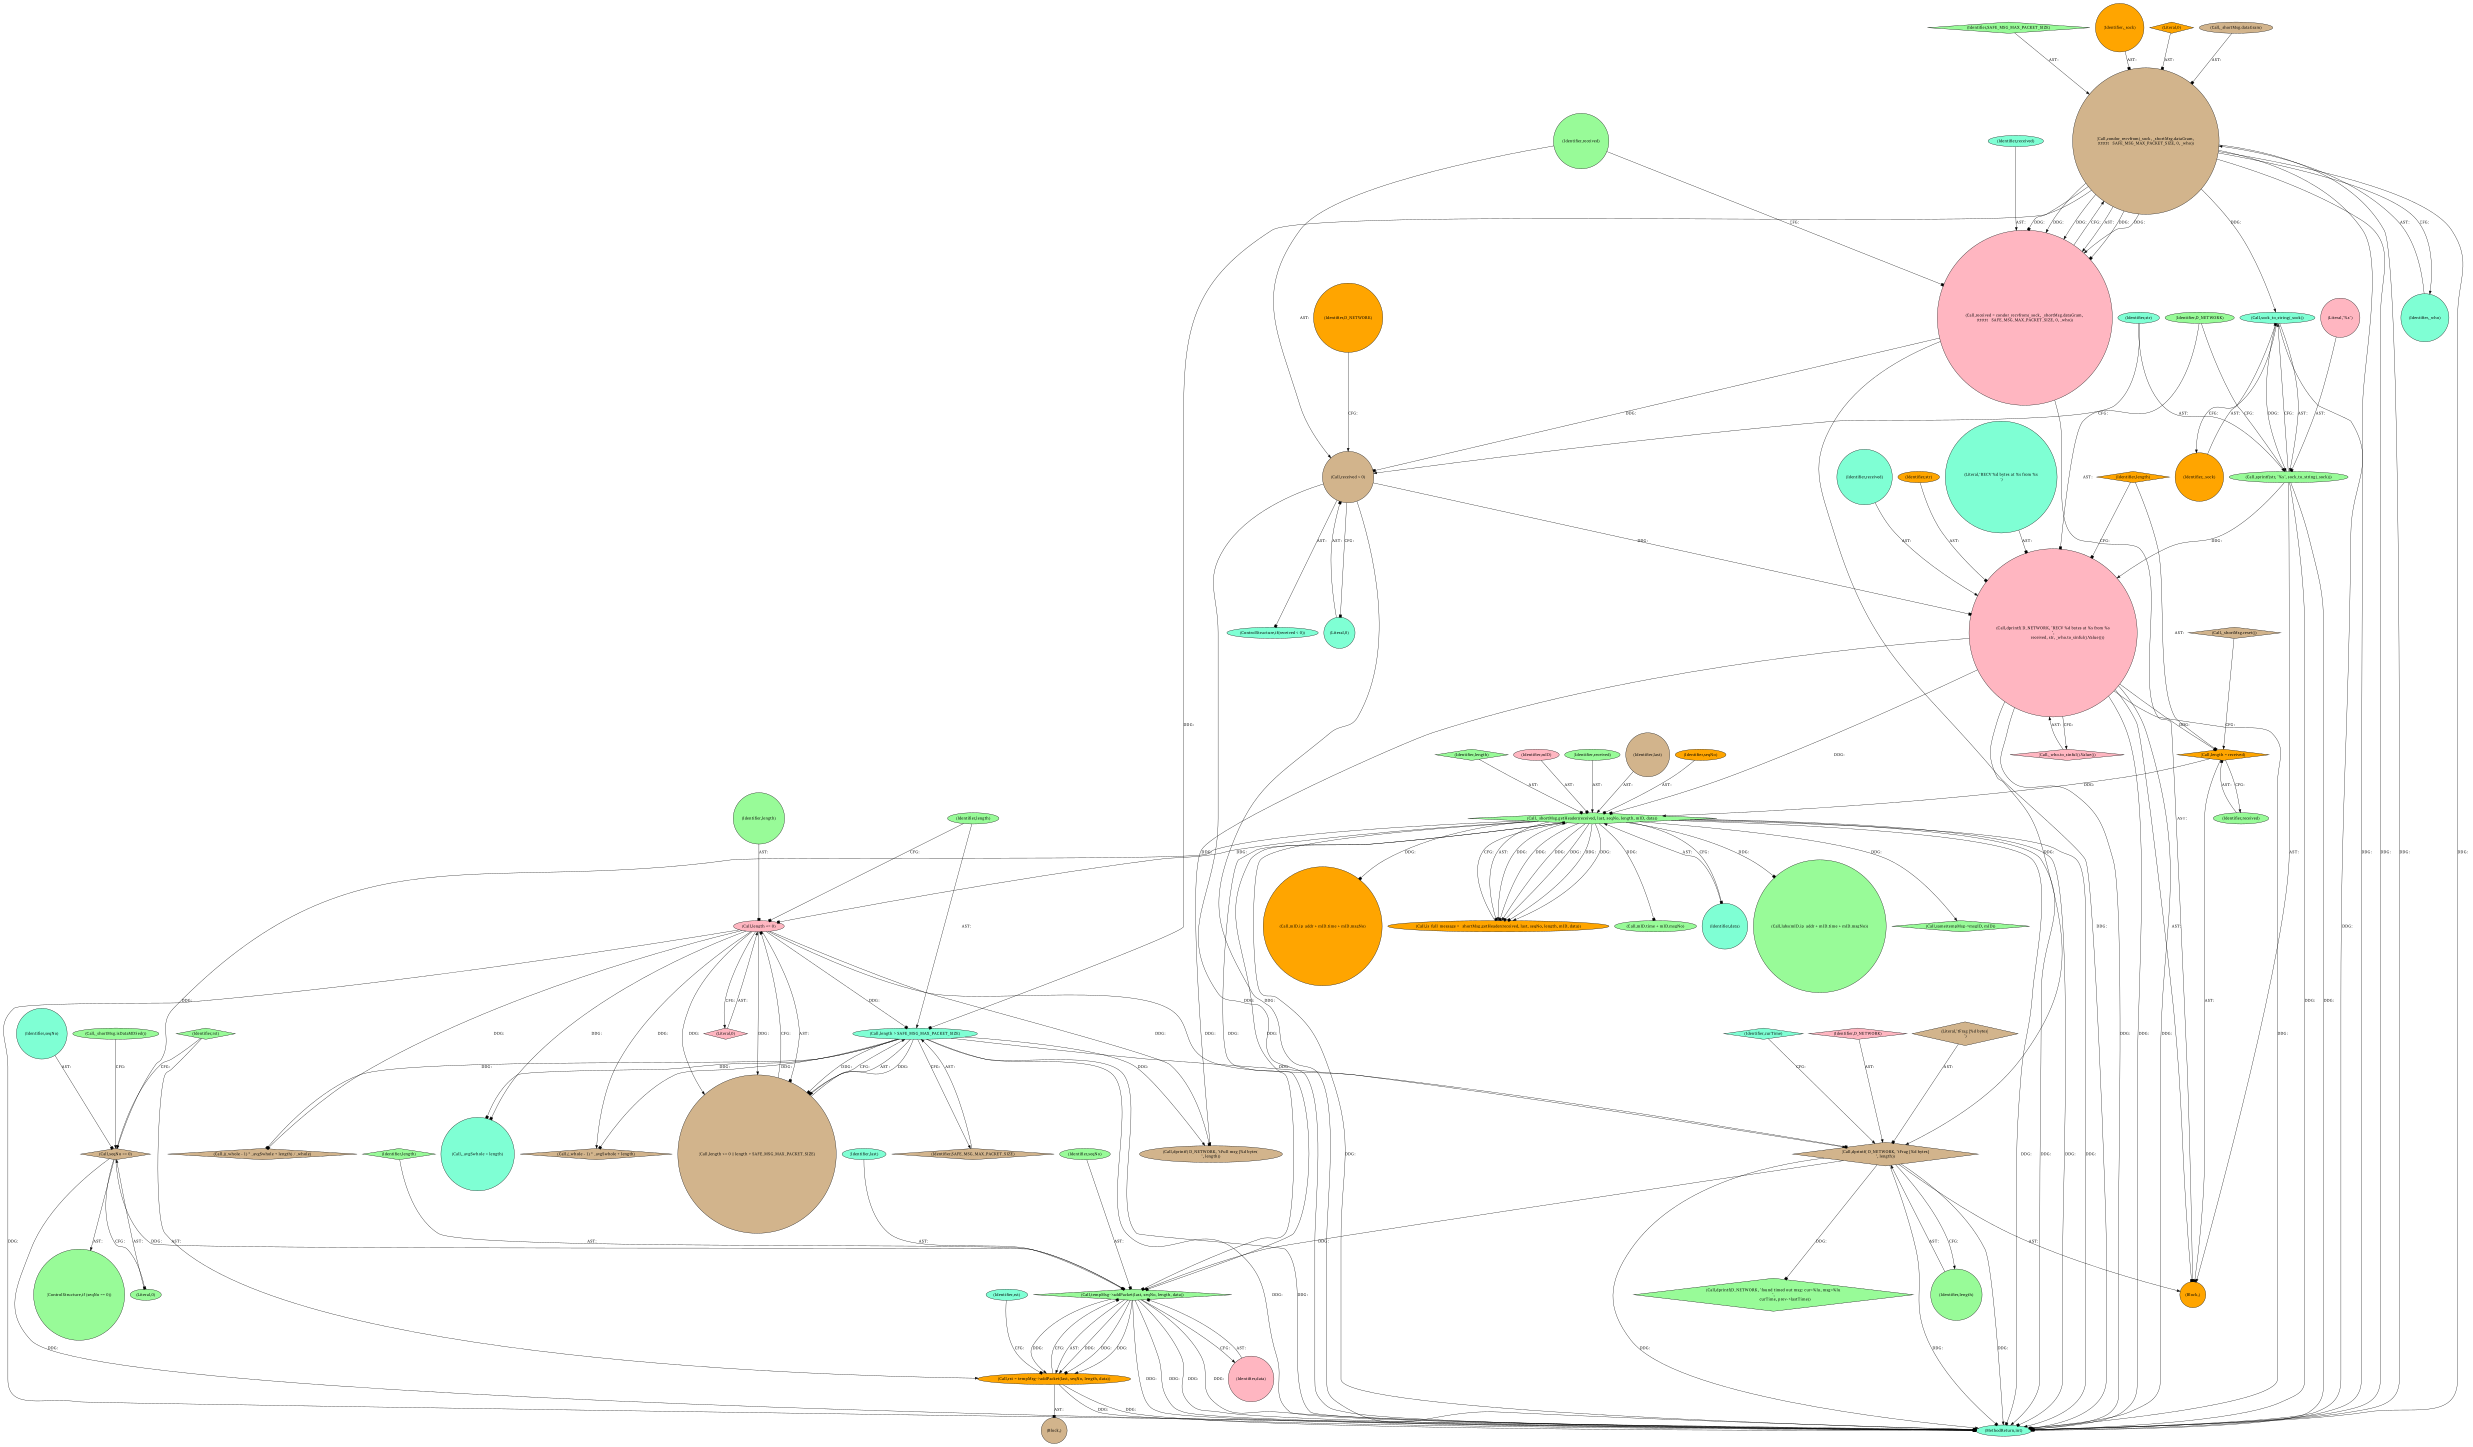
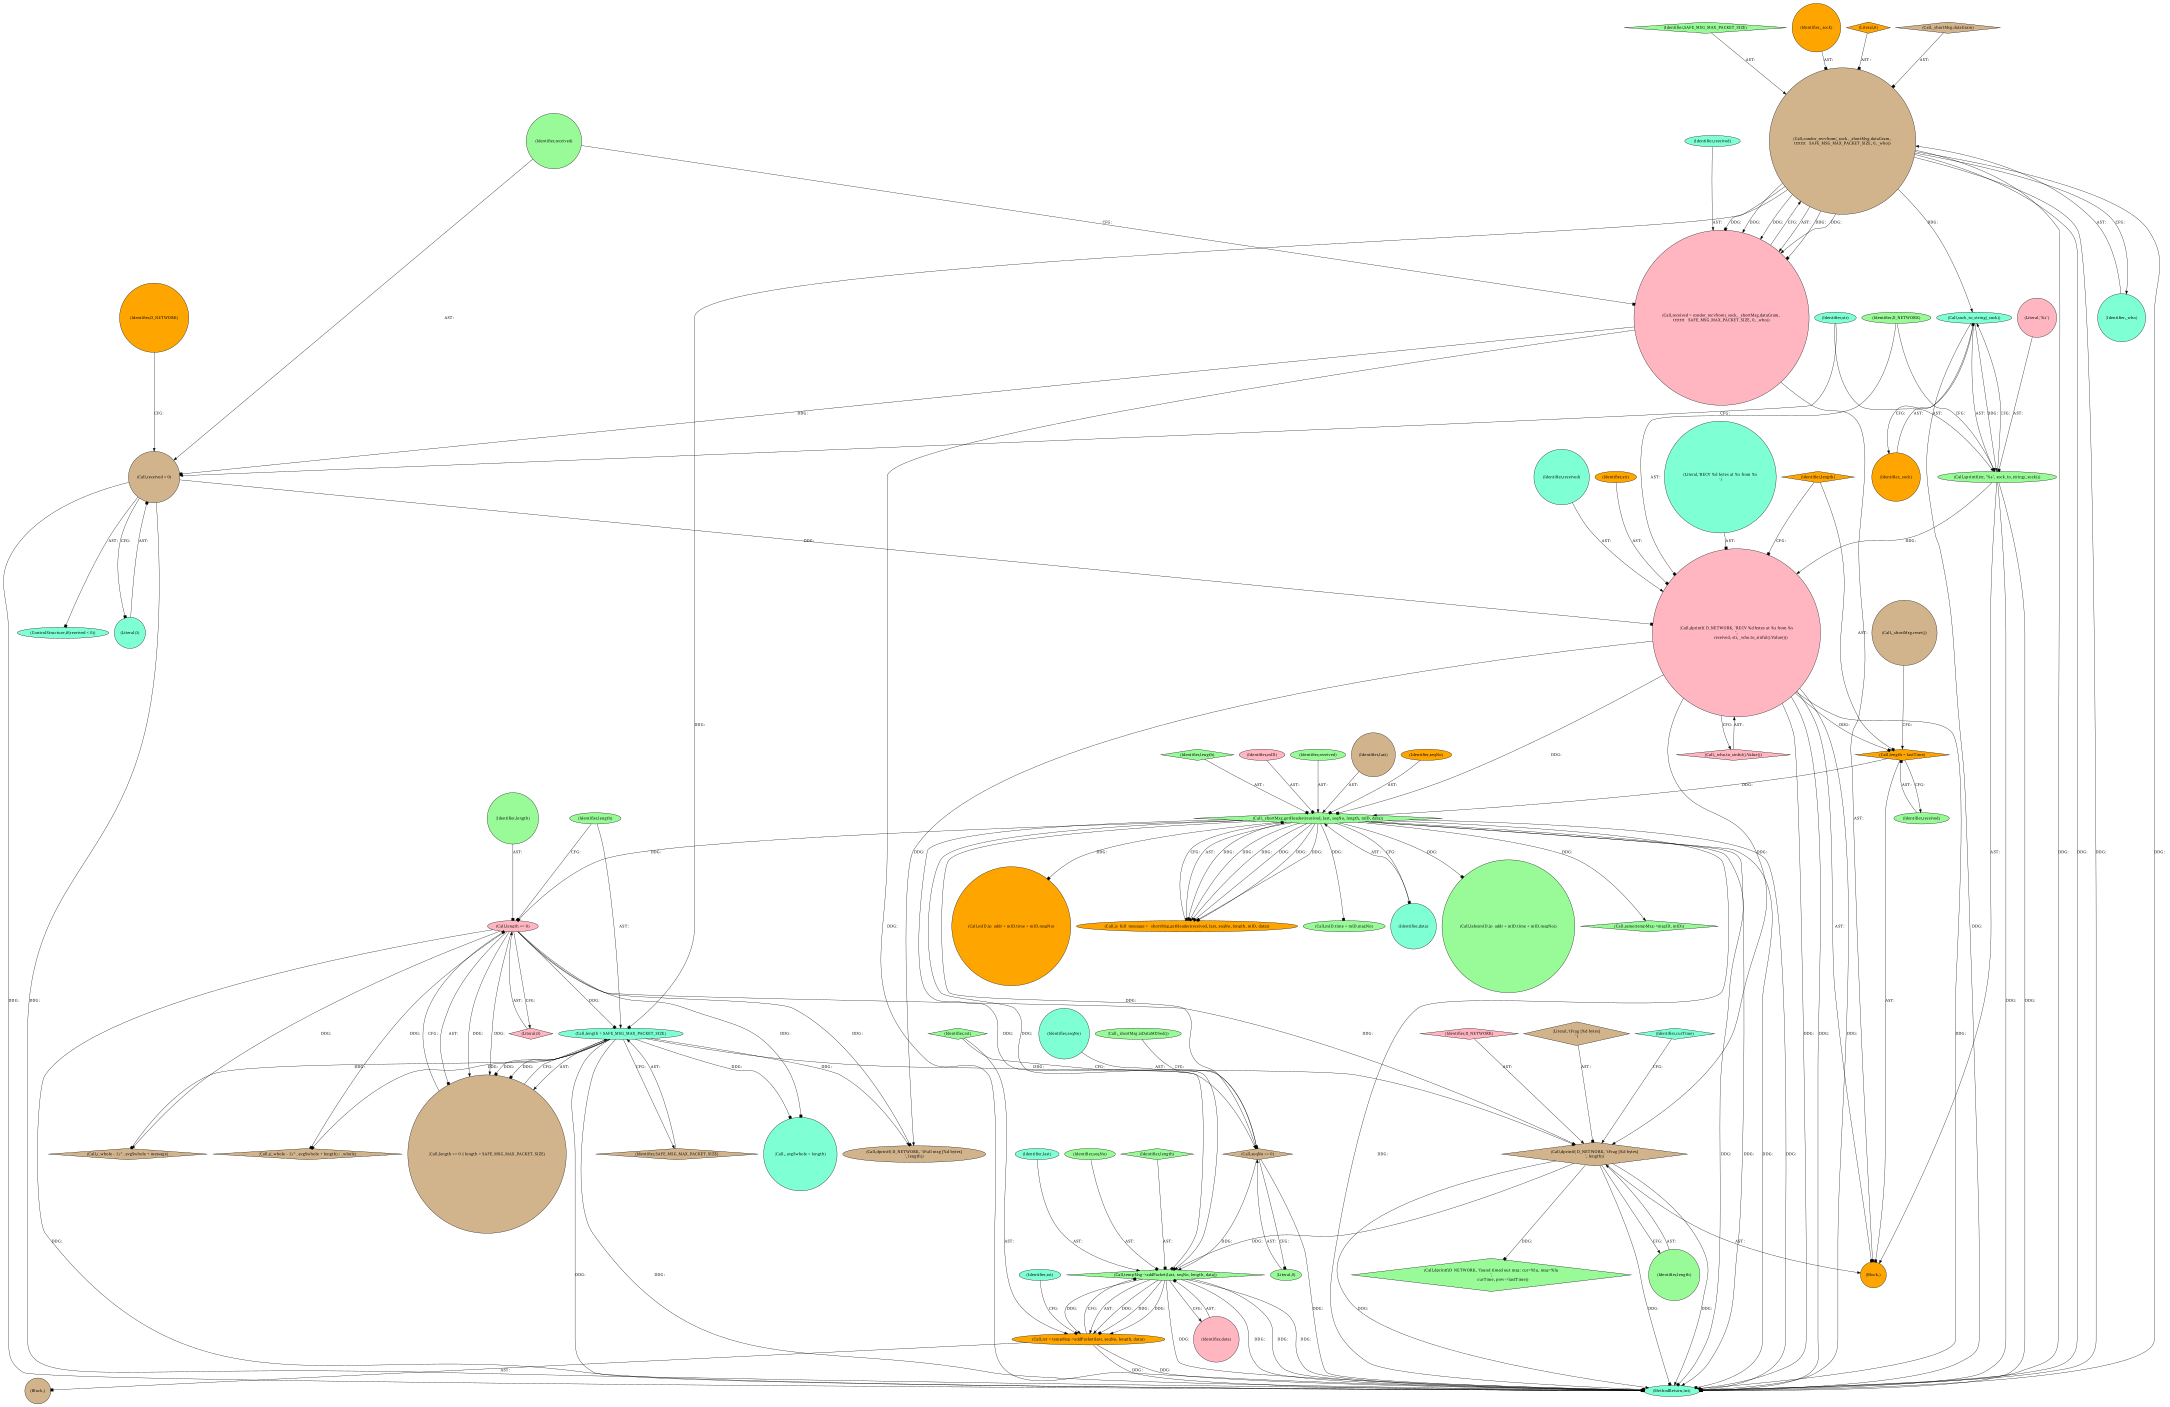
(2236, 28) -> (1948, 28)
(2234, 633) -> (1904, 633)
(2223, 755) -> (1902, 755)
(596, 1154) -> (128, 1154)
(79, 1295) -> none
